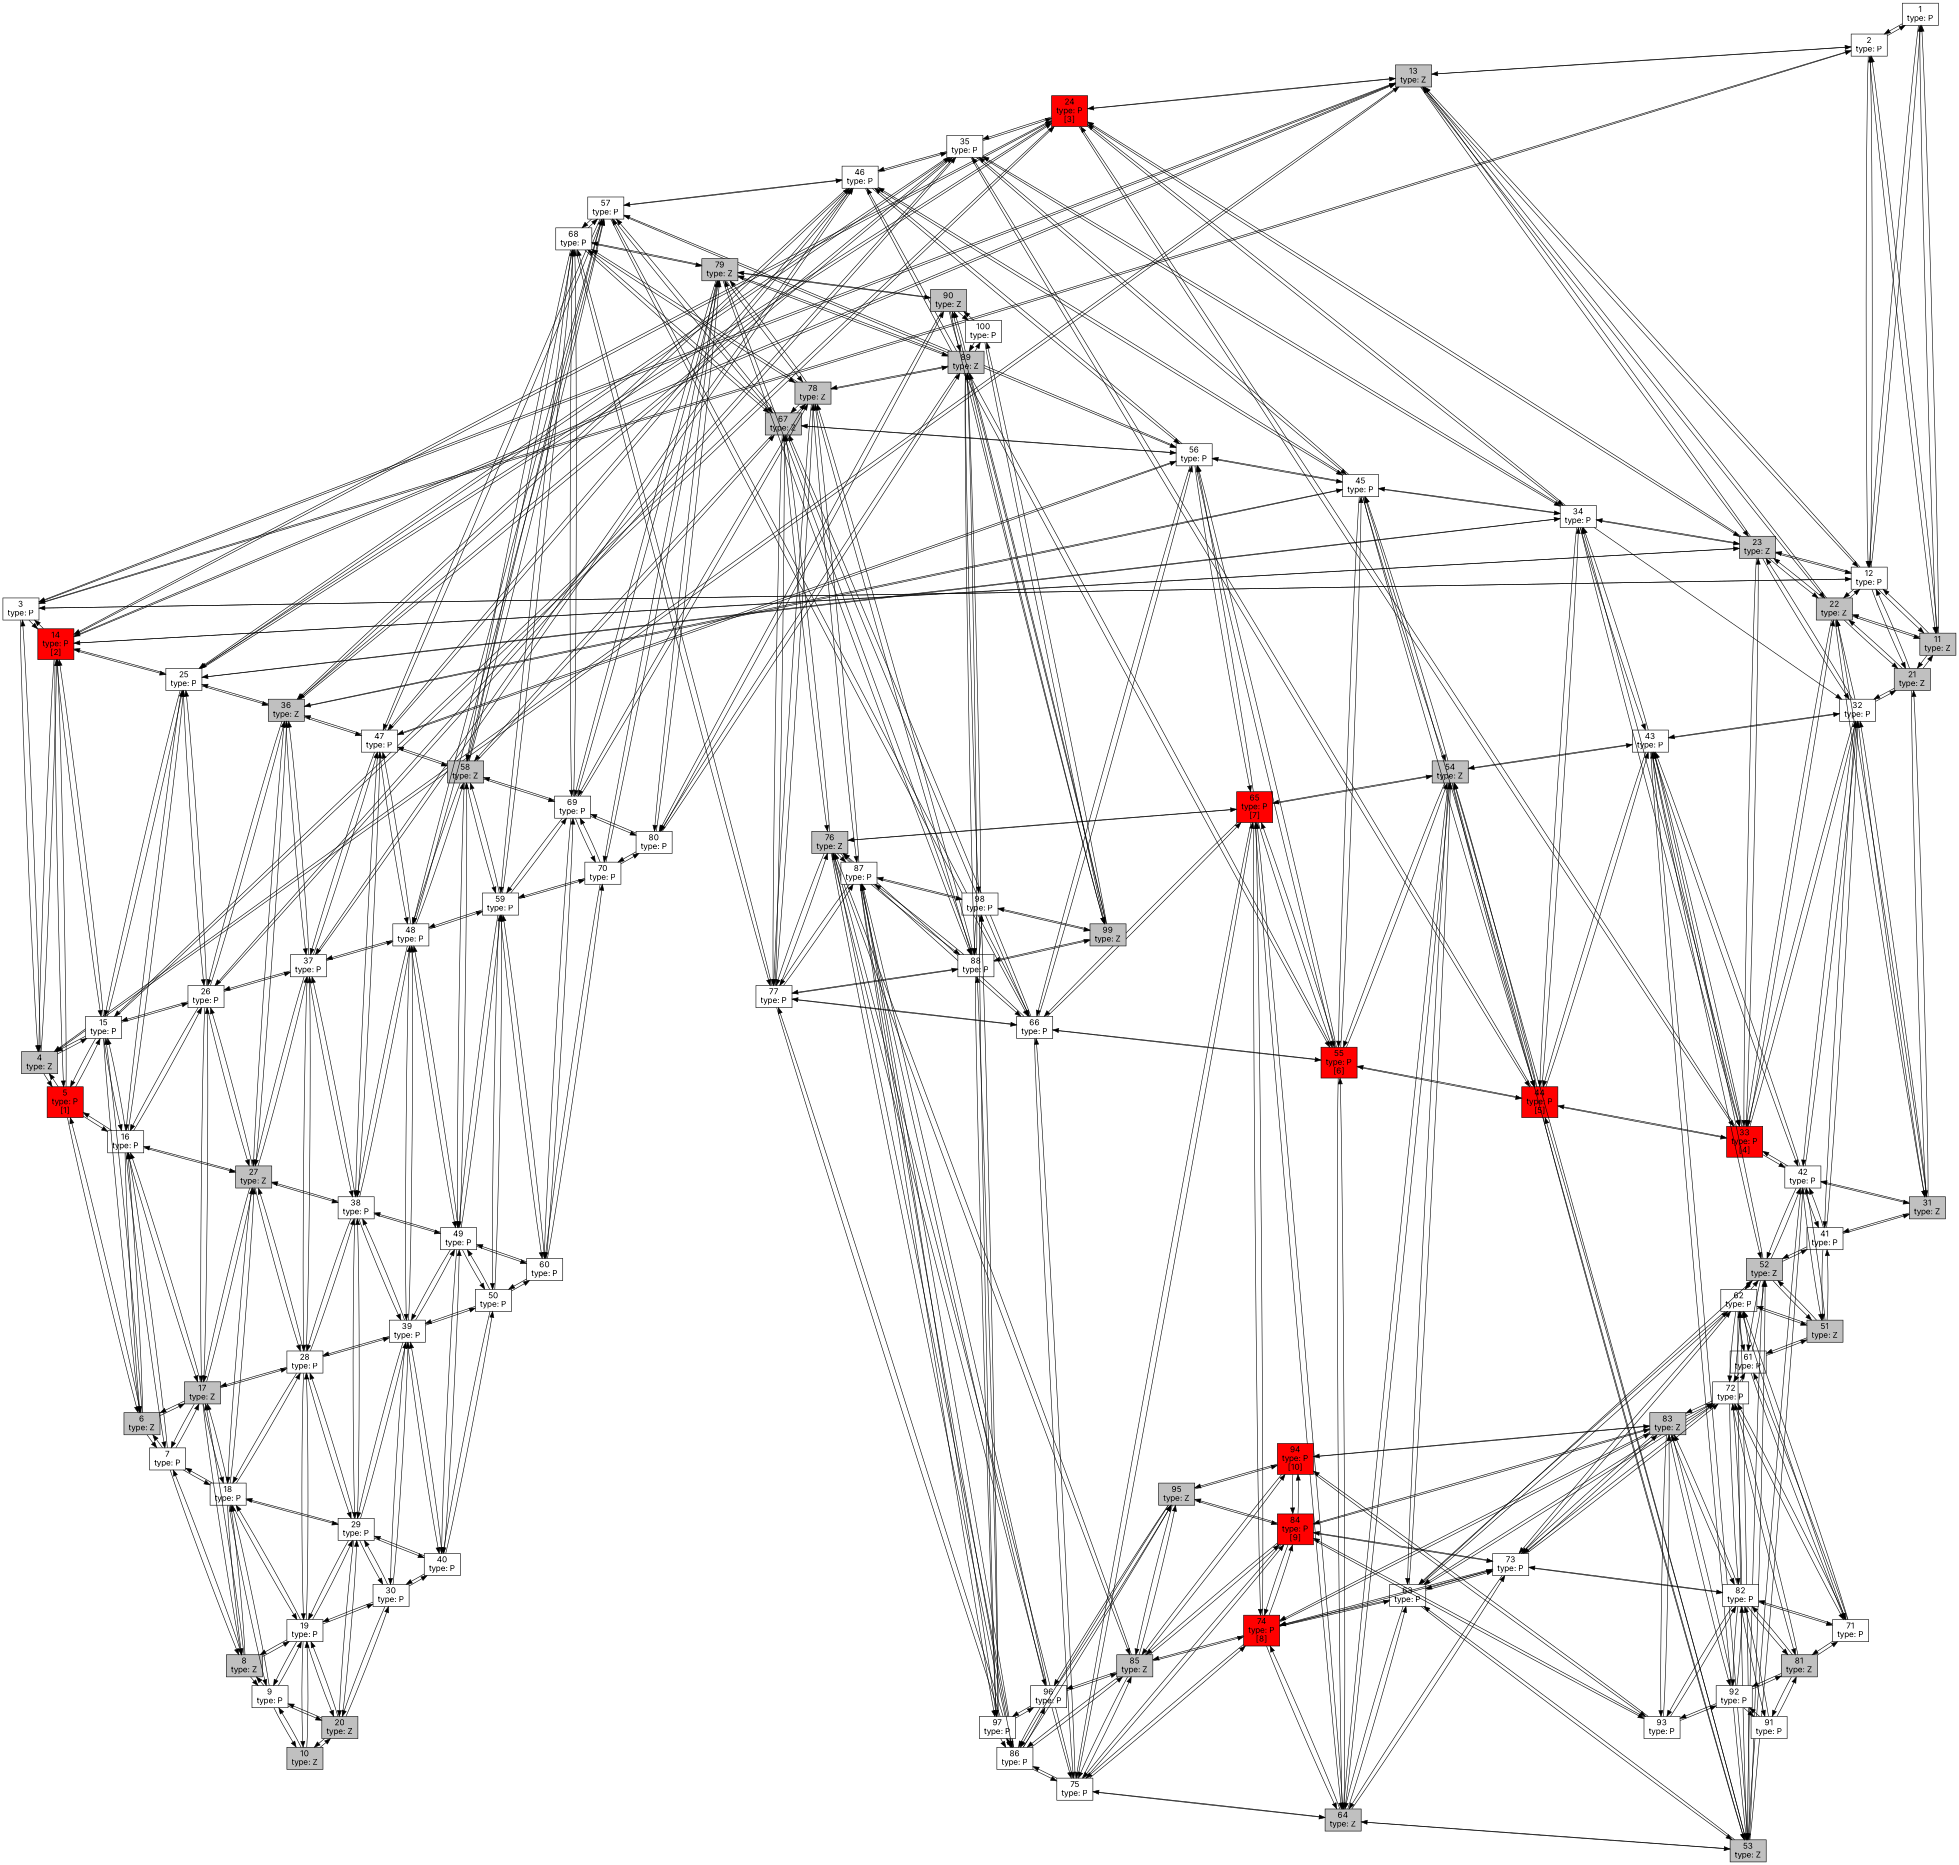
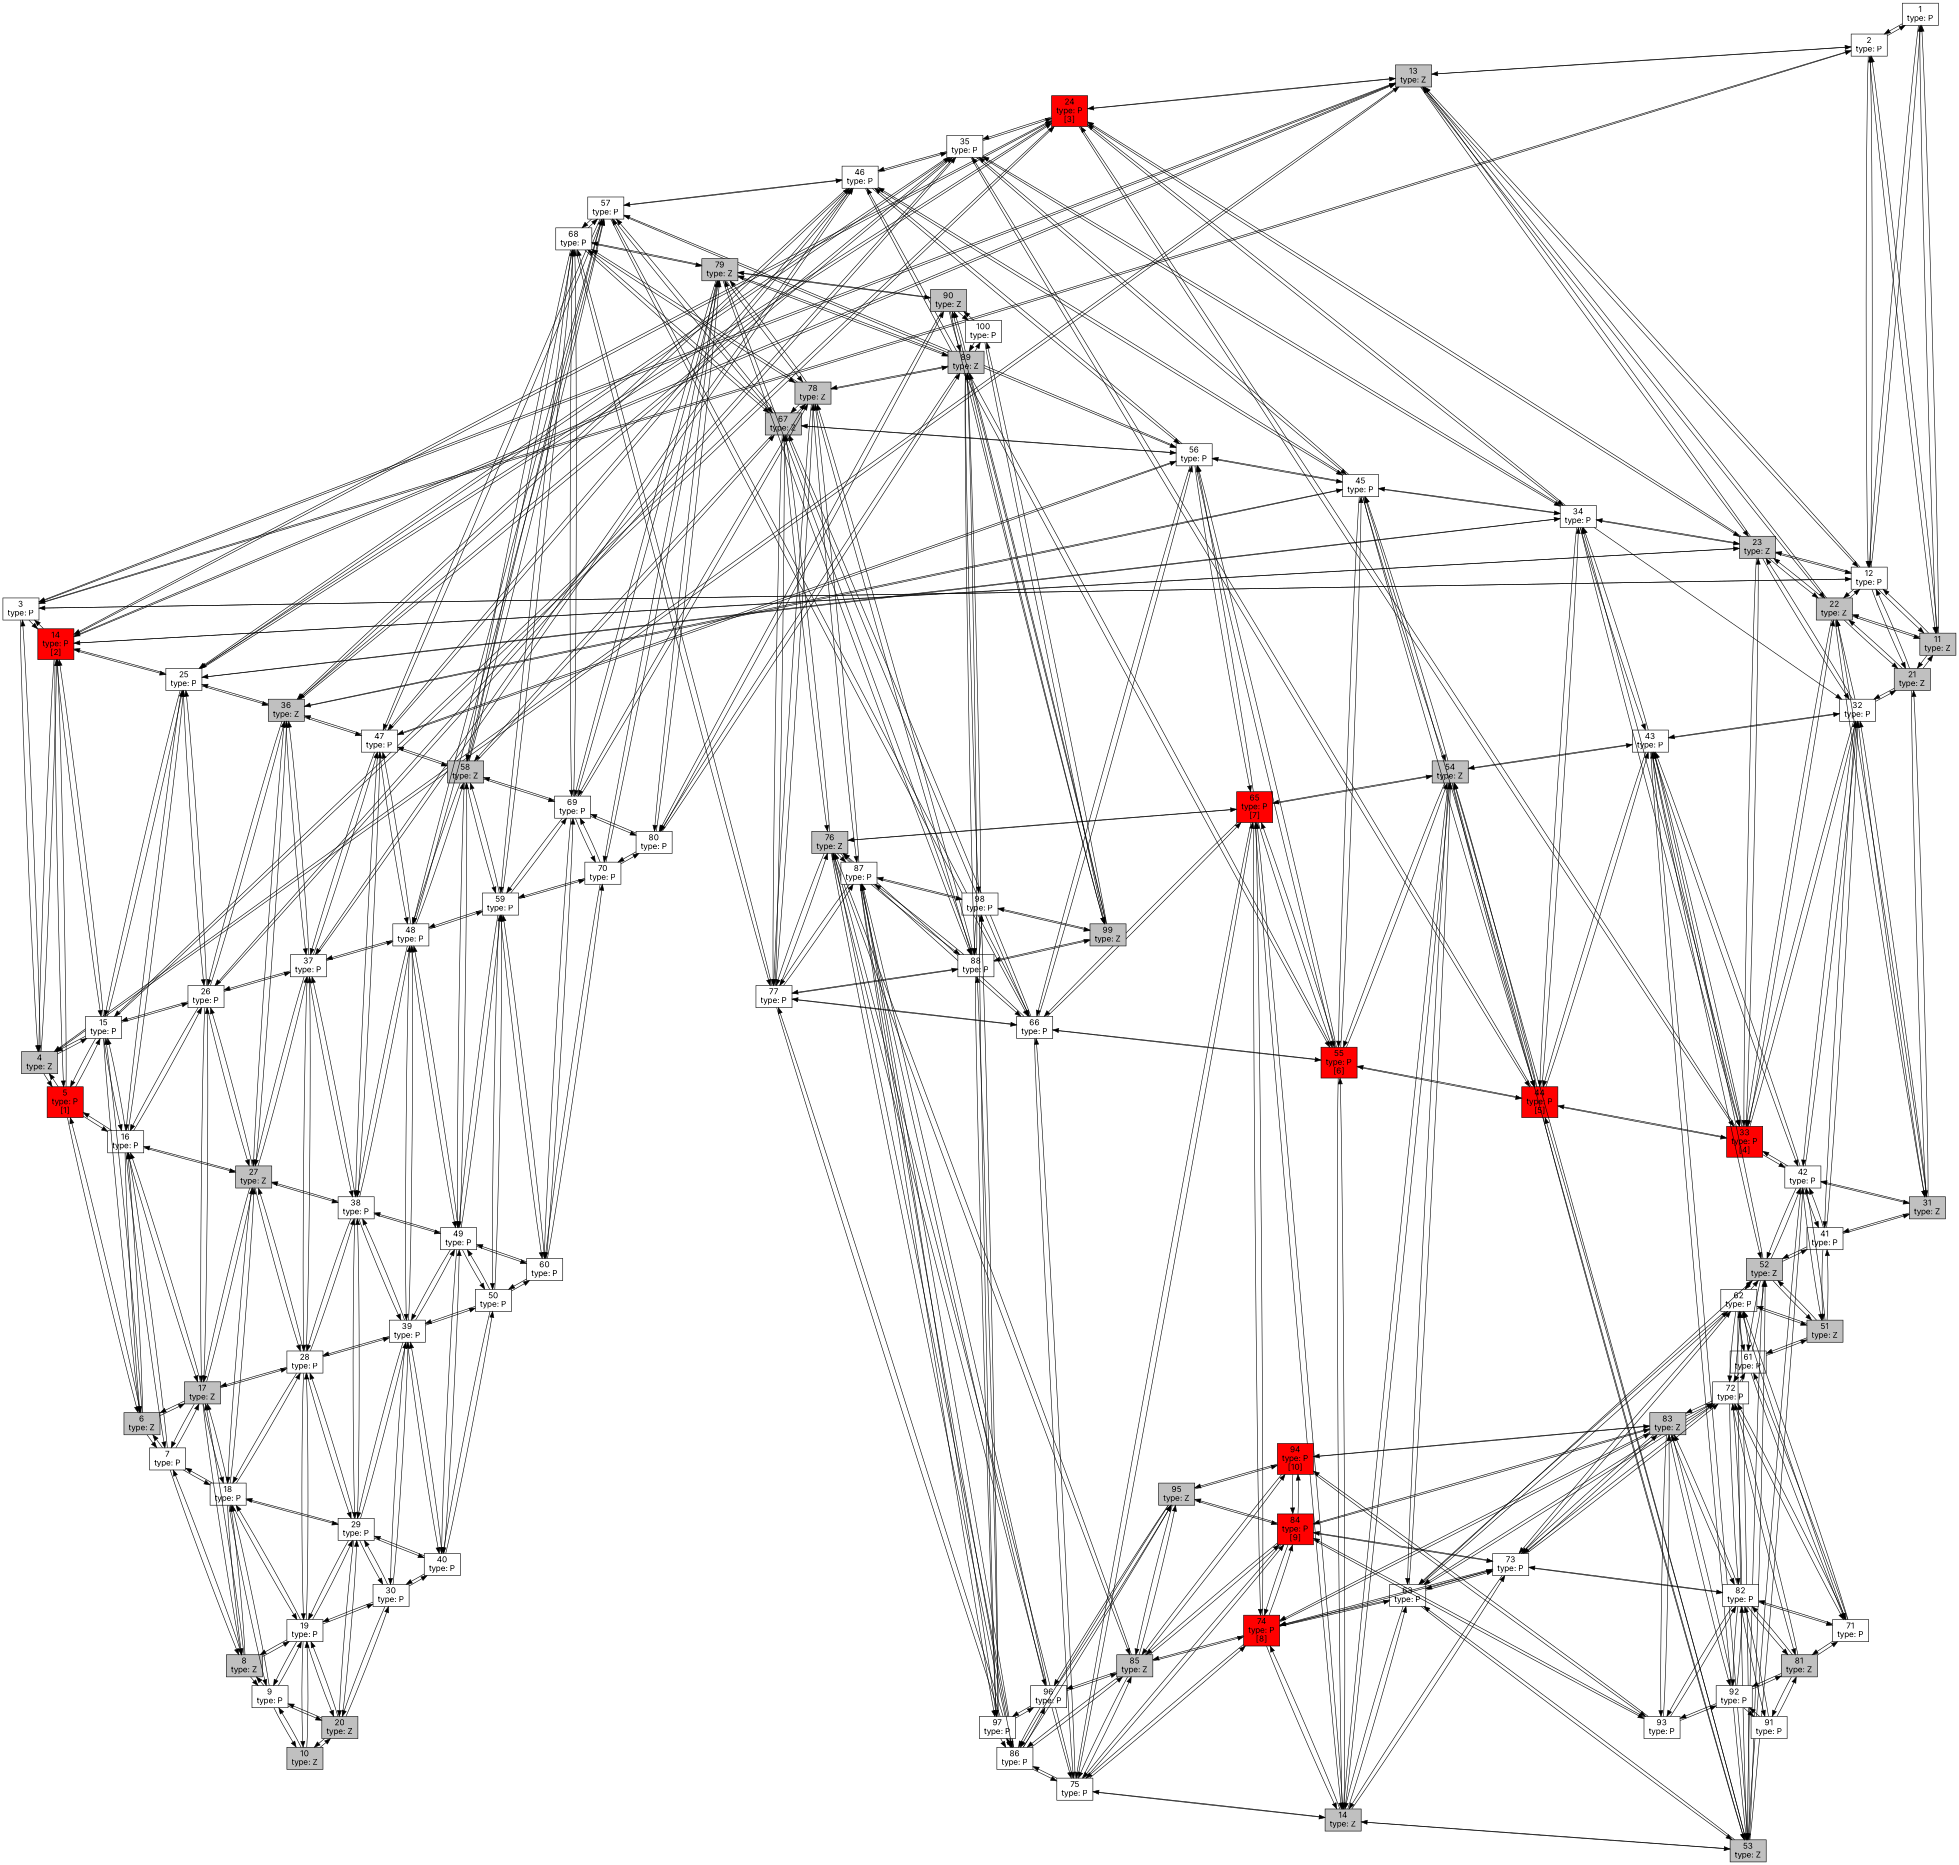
(1343, 1820) -> (1343, 1820)
